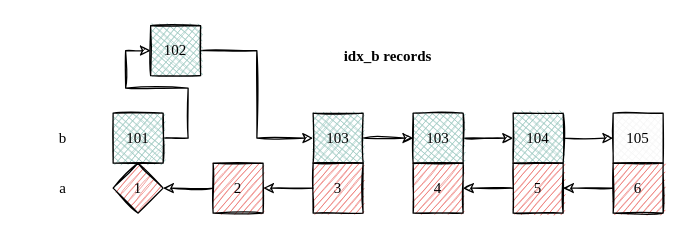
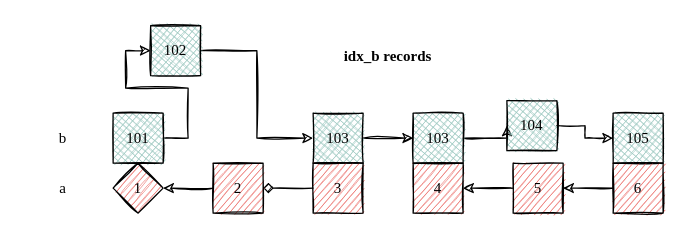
(538, 138) -> (532, 126)
(638, 138) -> (638, 138)
(273, 188) -> (274, 188)
